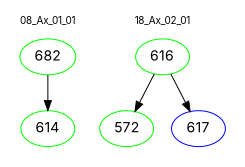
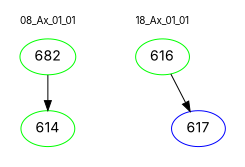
(163, 21) -> (163, 21)
(127, 129) -> none
